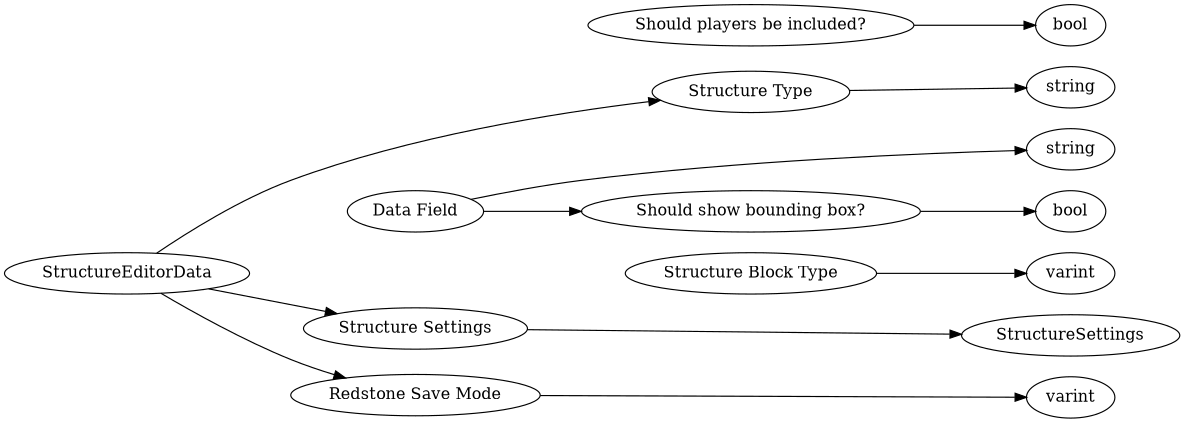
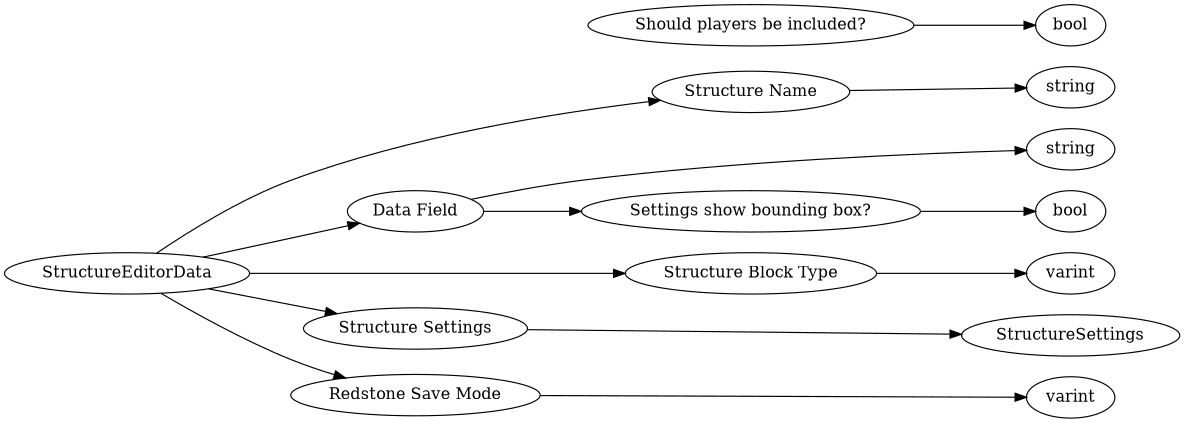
(751, 92) -> (751, 92)
(751, 211) -> (751, 211)
none -> (276, 241)
none -> (431, 273)
